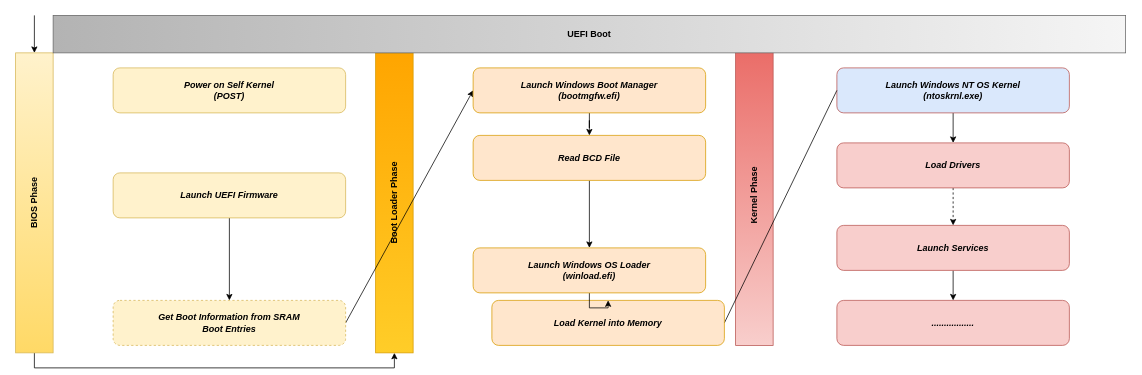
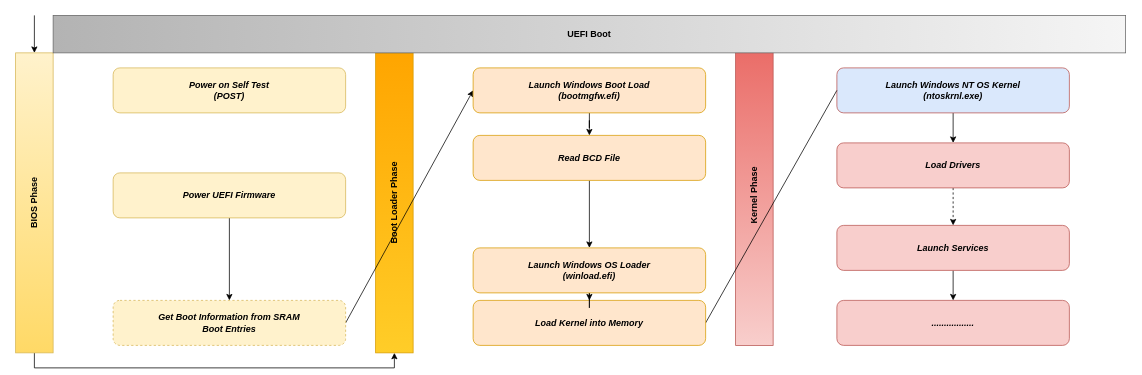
(229, 90) -> (229, 90)
(589, 90) -> (589, 90)
(229, 195) -> (229, 195)
(608, 323) -> (589, 323)
